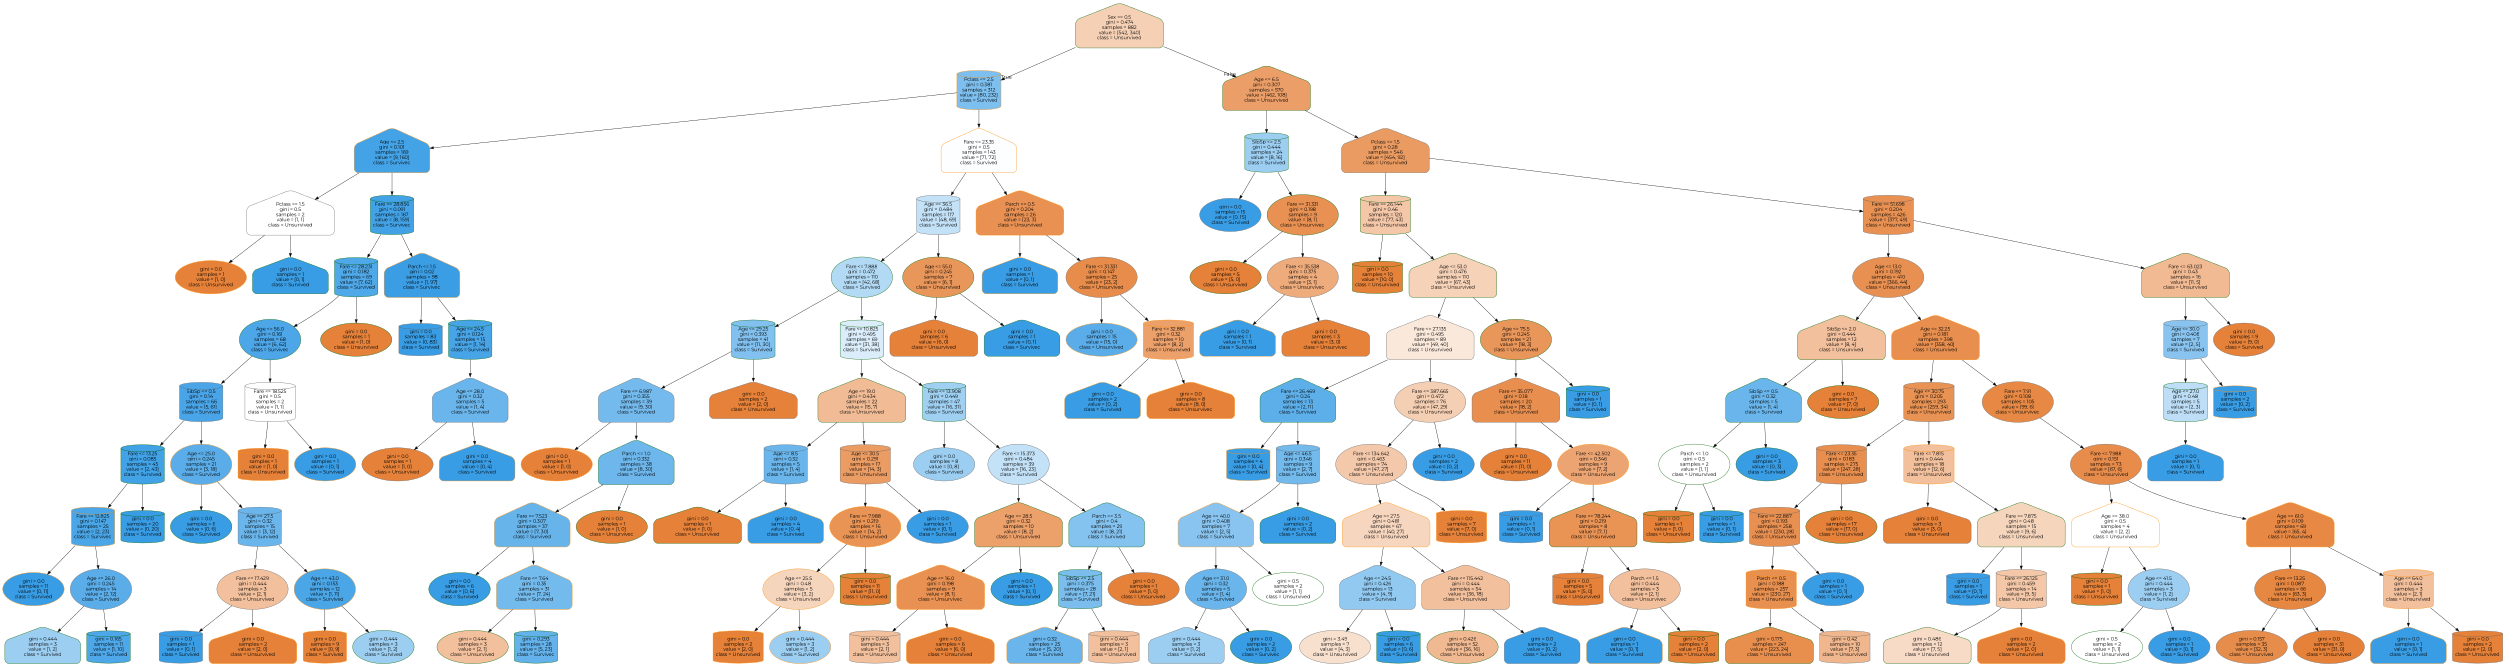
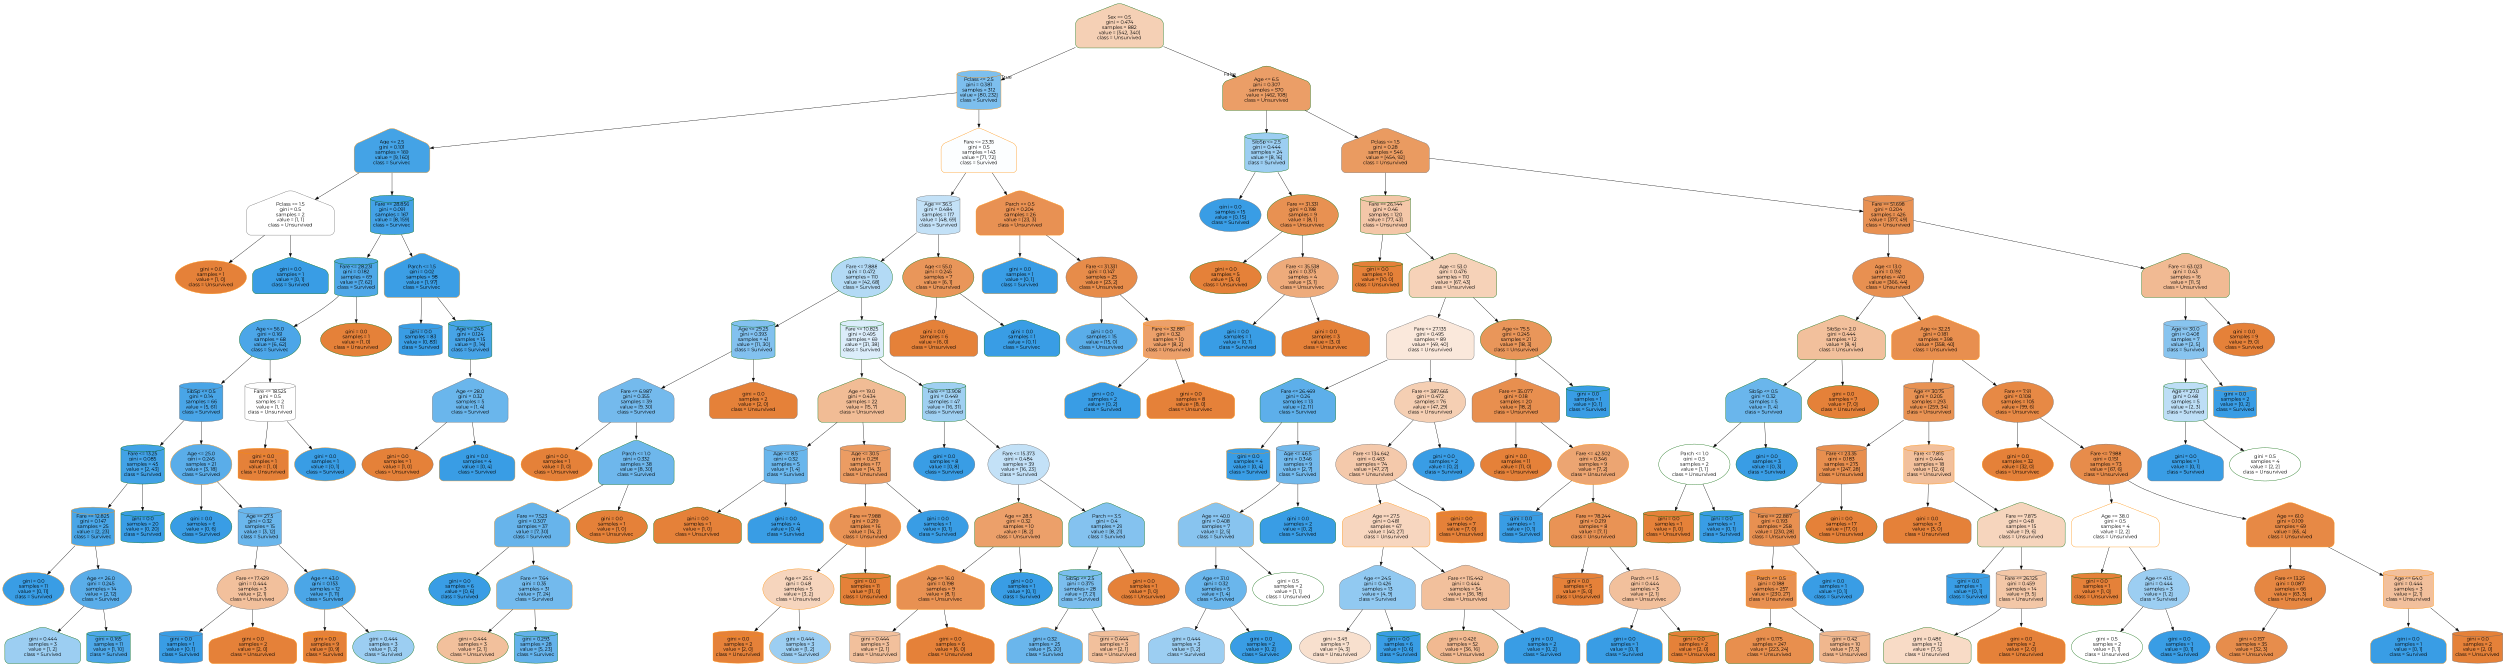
(944, 464) -> (944, 464)
none -> (2018, 464)
none -> (2265, 464)
(2329, 647) -> none
